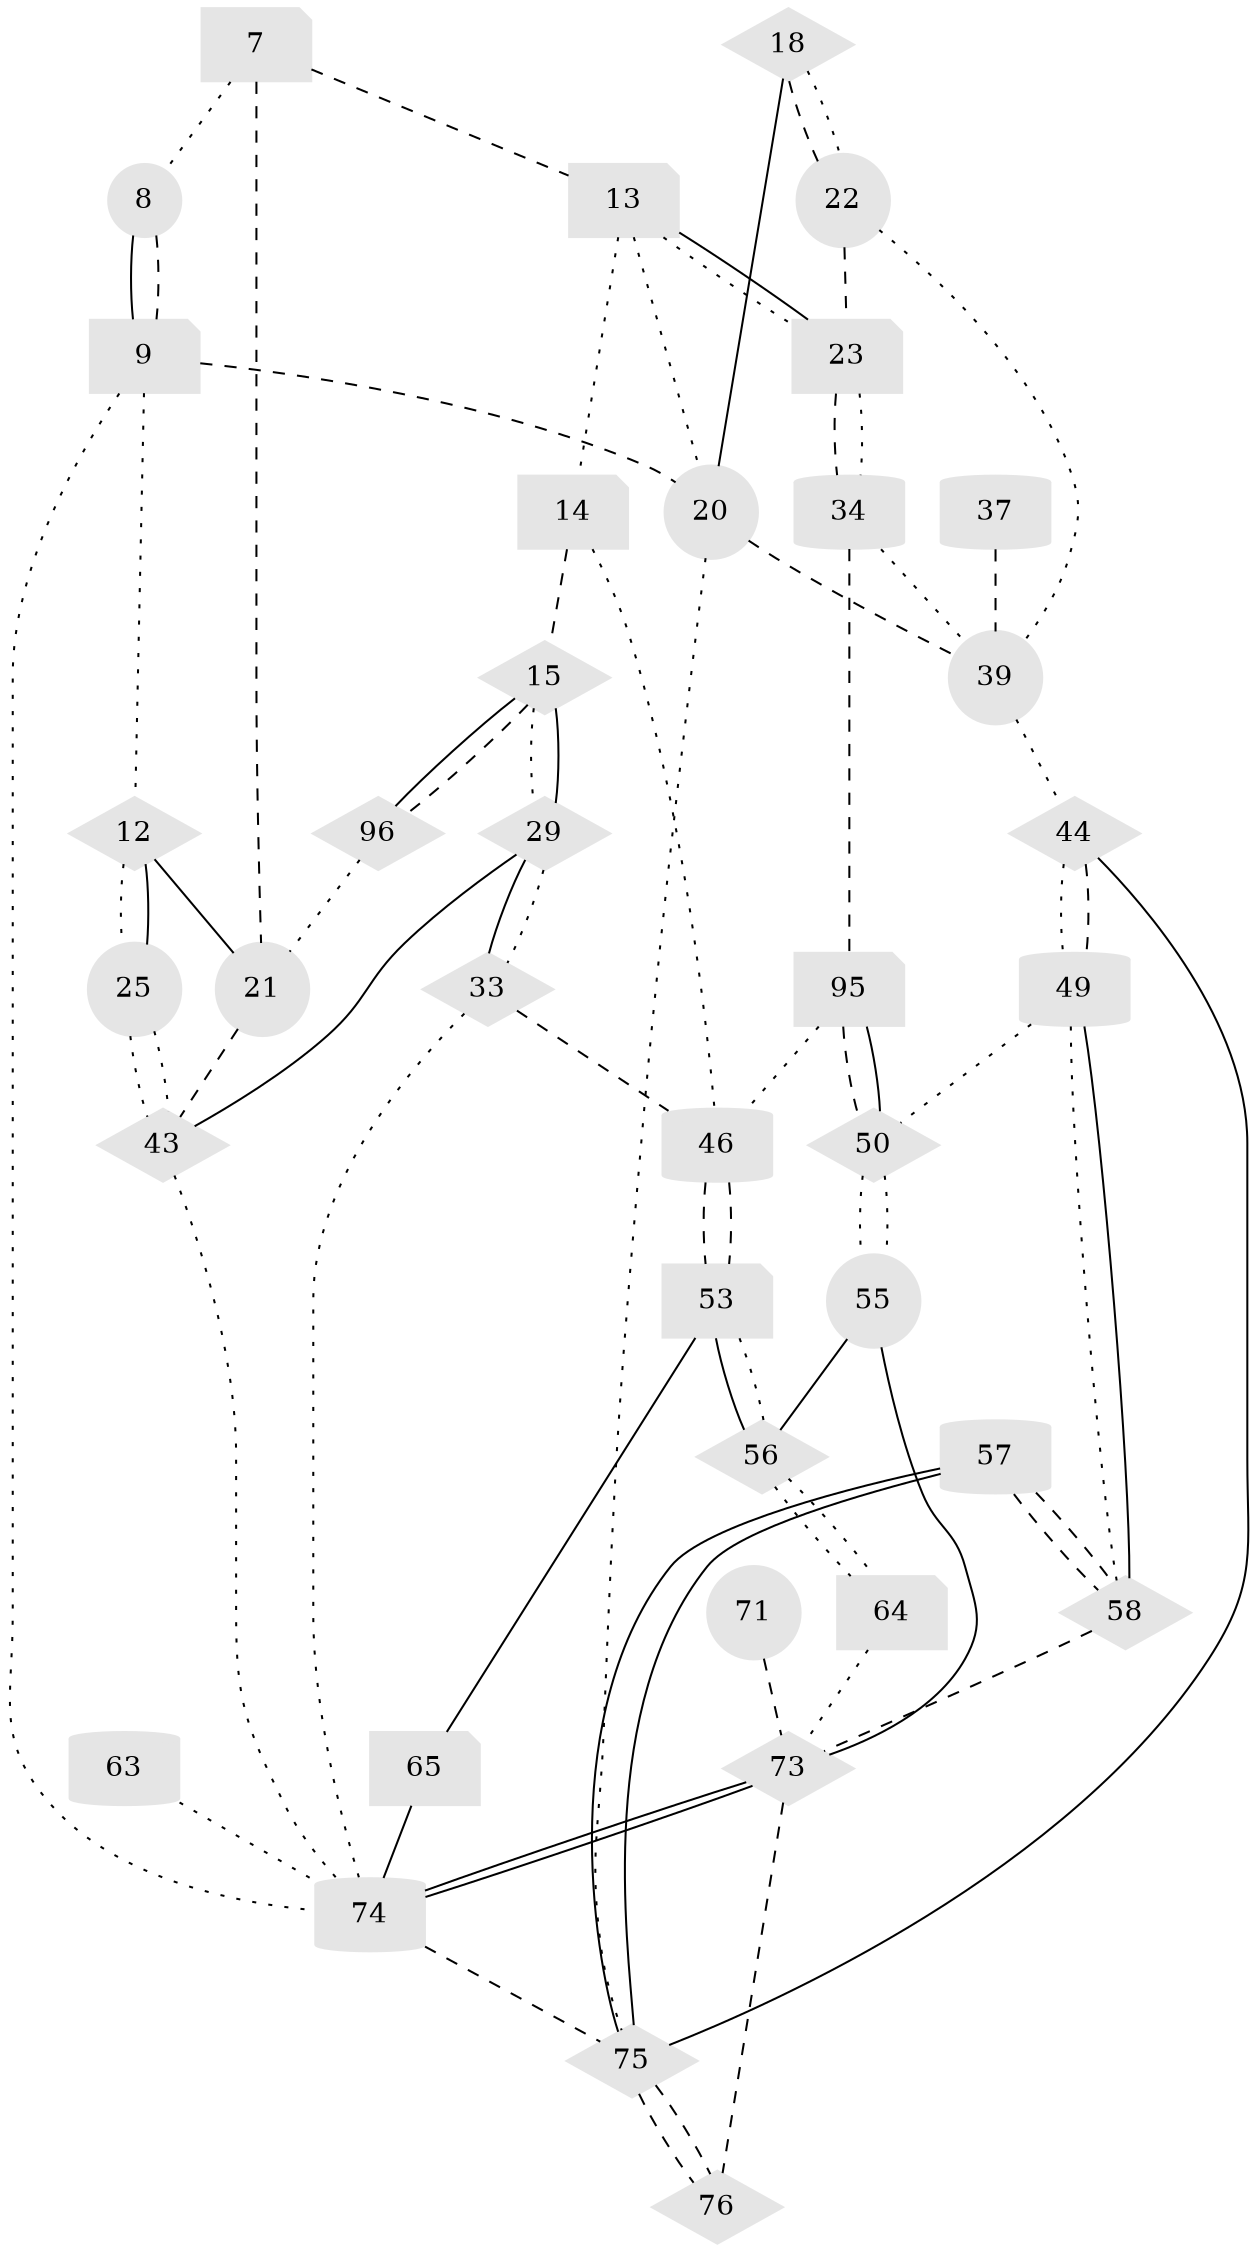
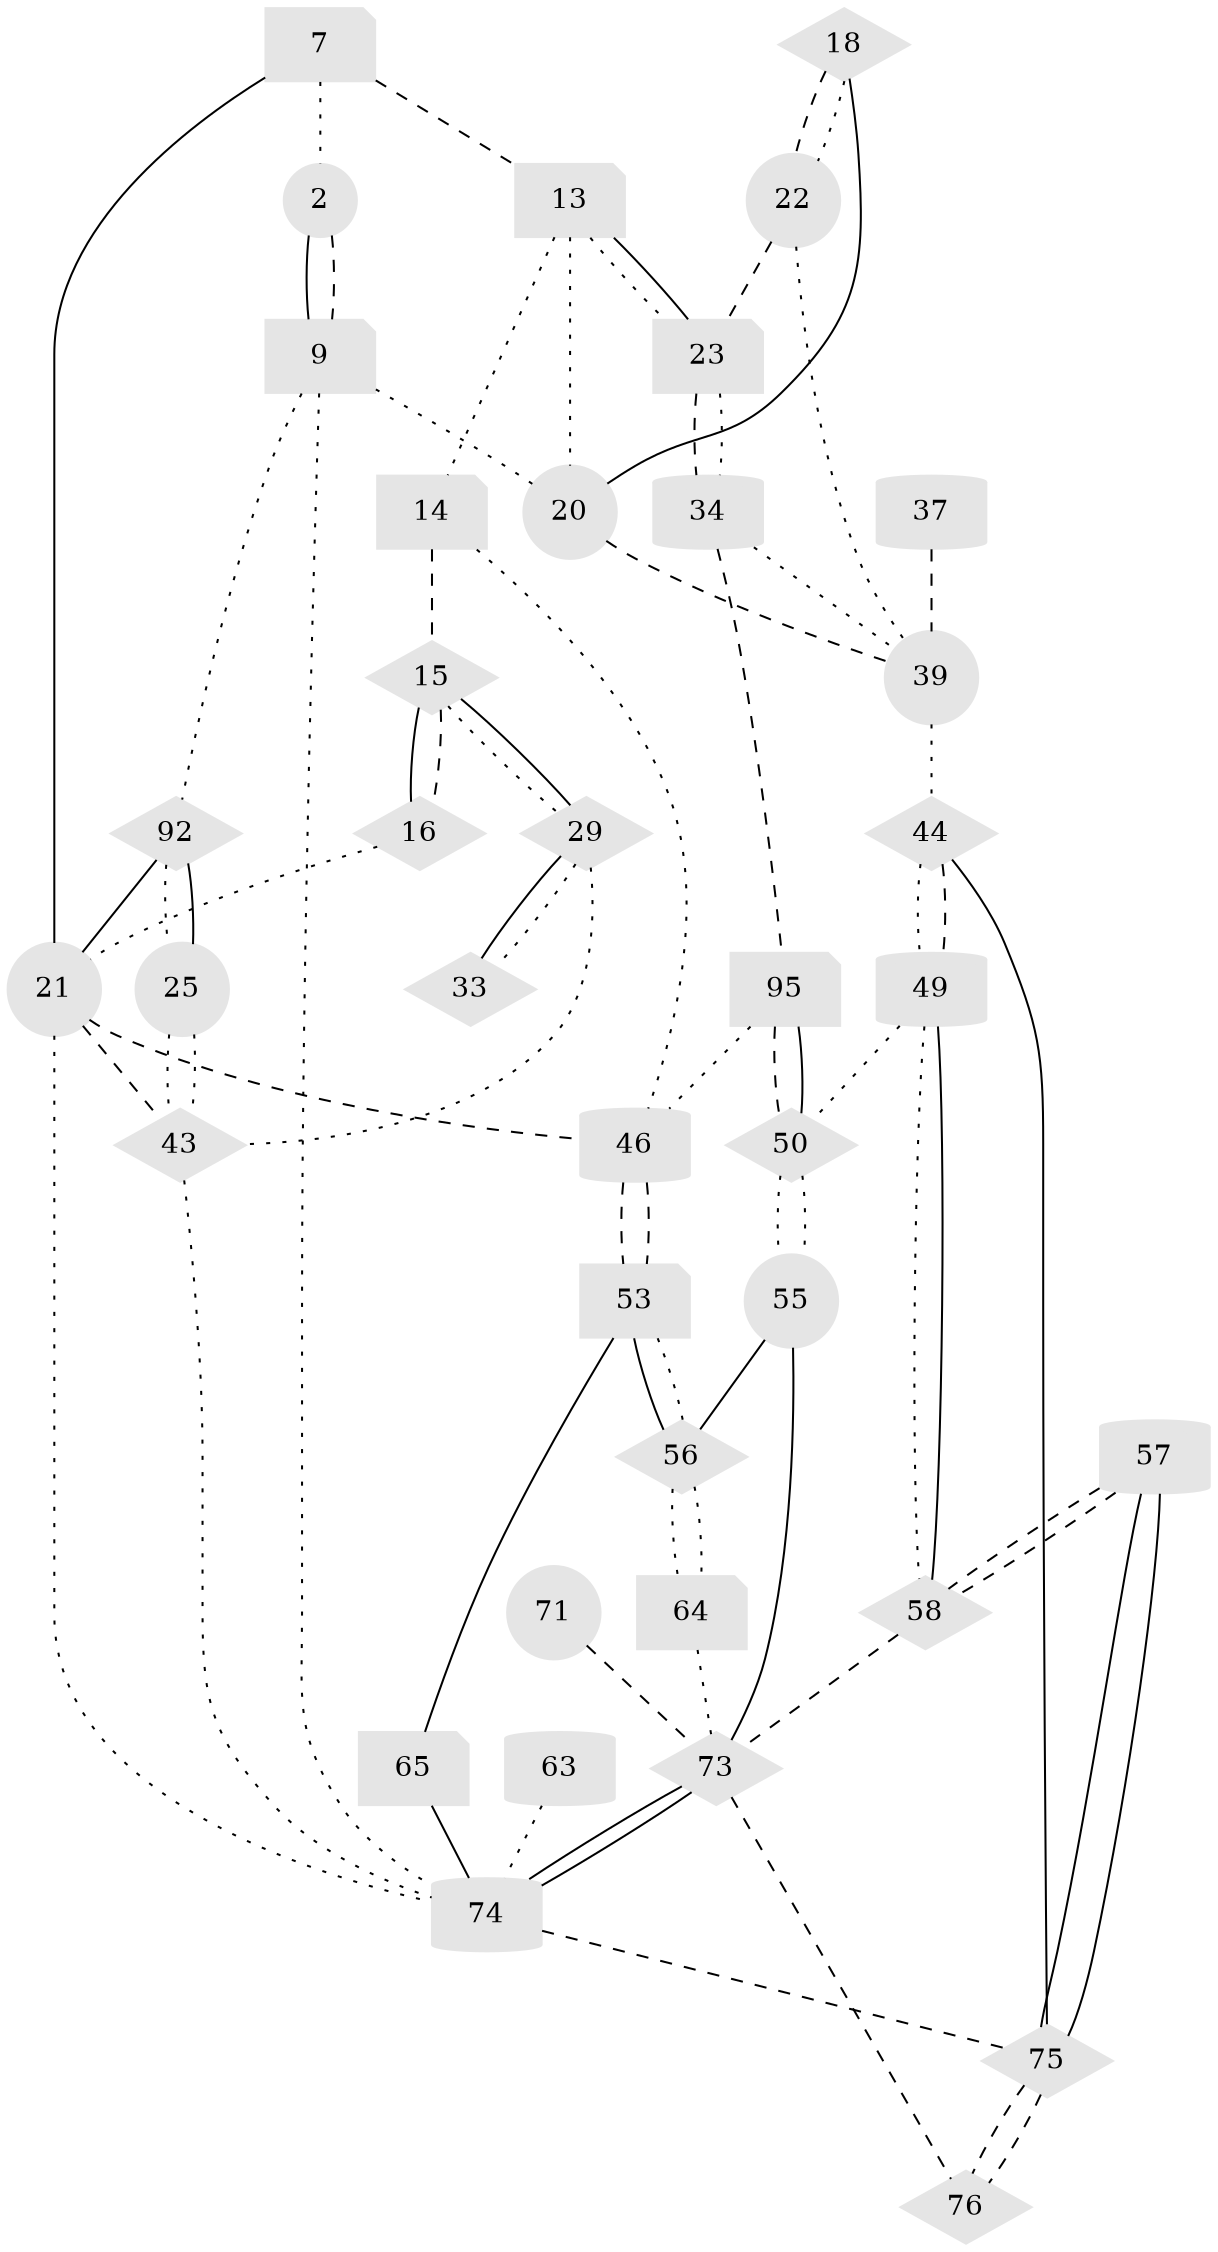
(145, 201) -> (320, 201)
(443, 403) -> (451, 433)
(256, 512) -> (54, 468)
(135, 834) -> (176, 834)
(378, 834) -> (420, 834)
(361, 997) -> (491, 1085)
(593, 1061) -> (329, 1101)
(628, 1294) -> none
(313, 1425) -> (54, 1579)
